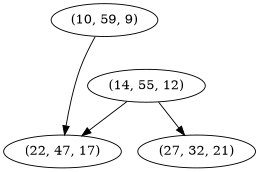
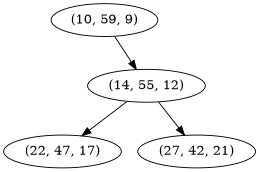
(76, 80) -> (123, 49)
(197, 151) -> (197, 151)
